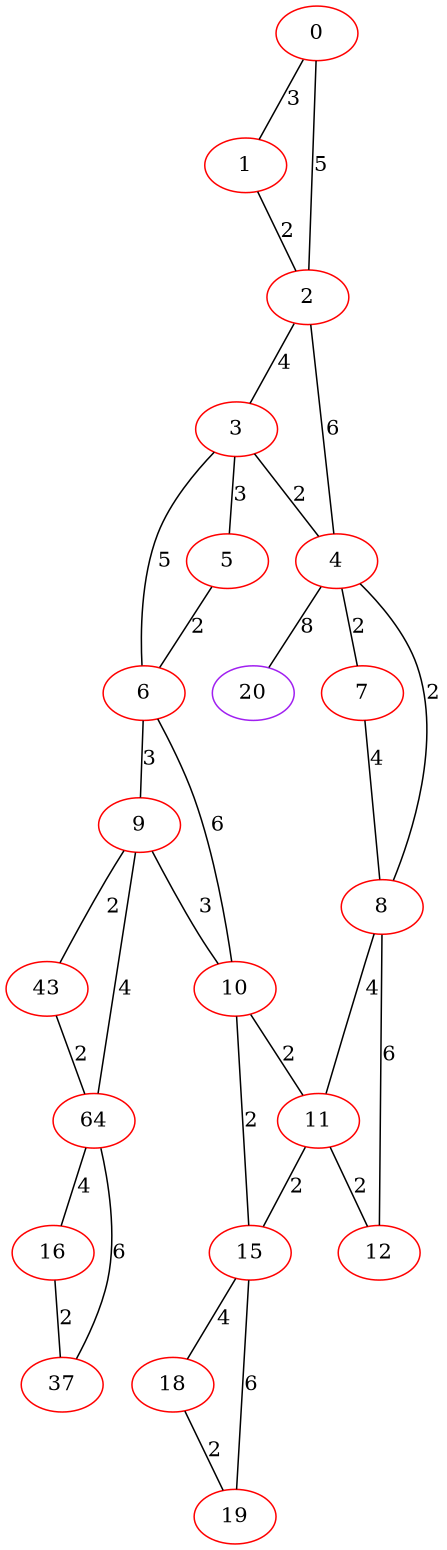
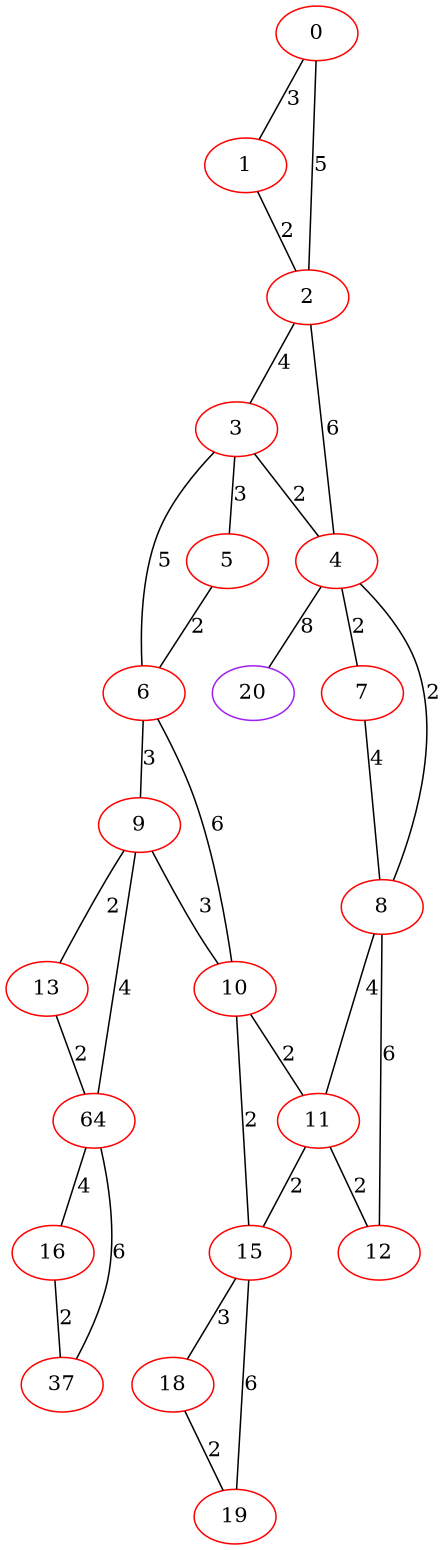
(47, 989) -> (47, 989)
(224, 1319) -> (224, 1319)
